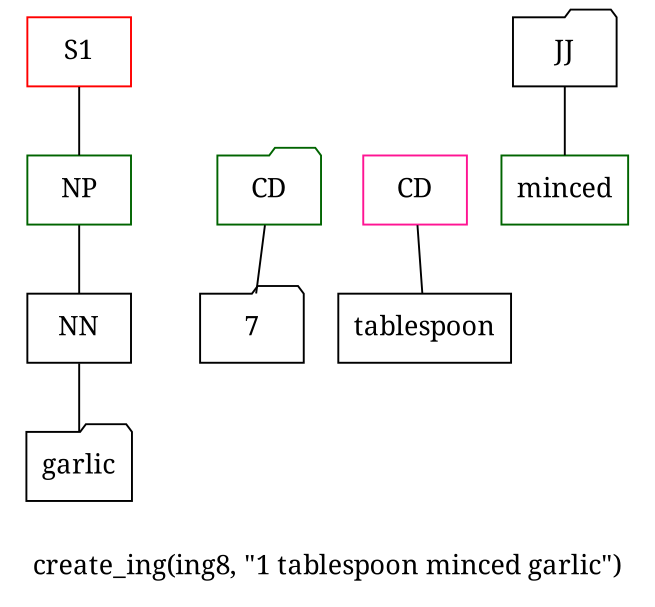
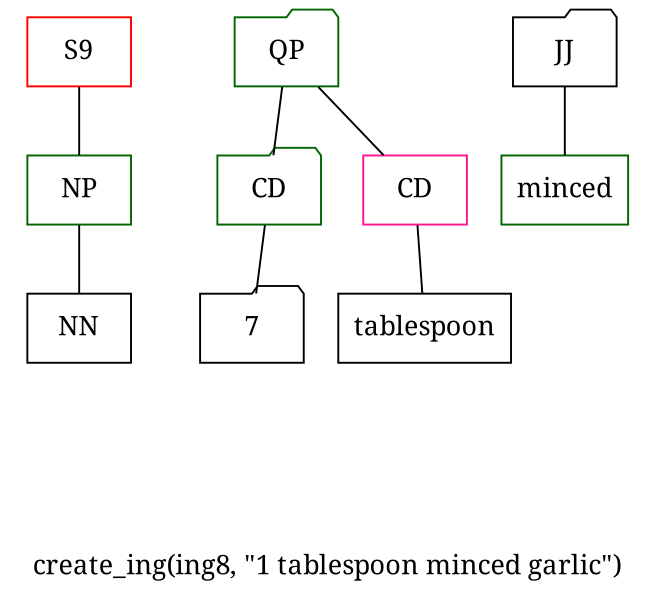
(79, 52) -> (79, 52)
none -> (286, 52)
(79, 466) -> none
